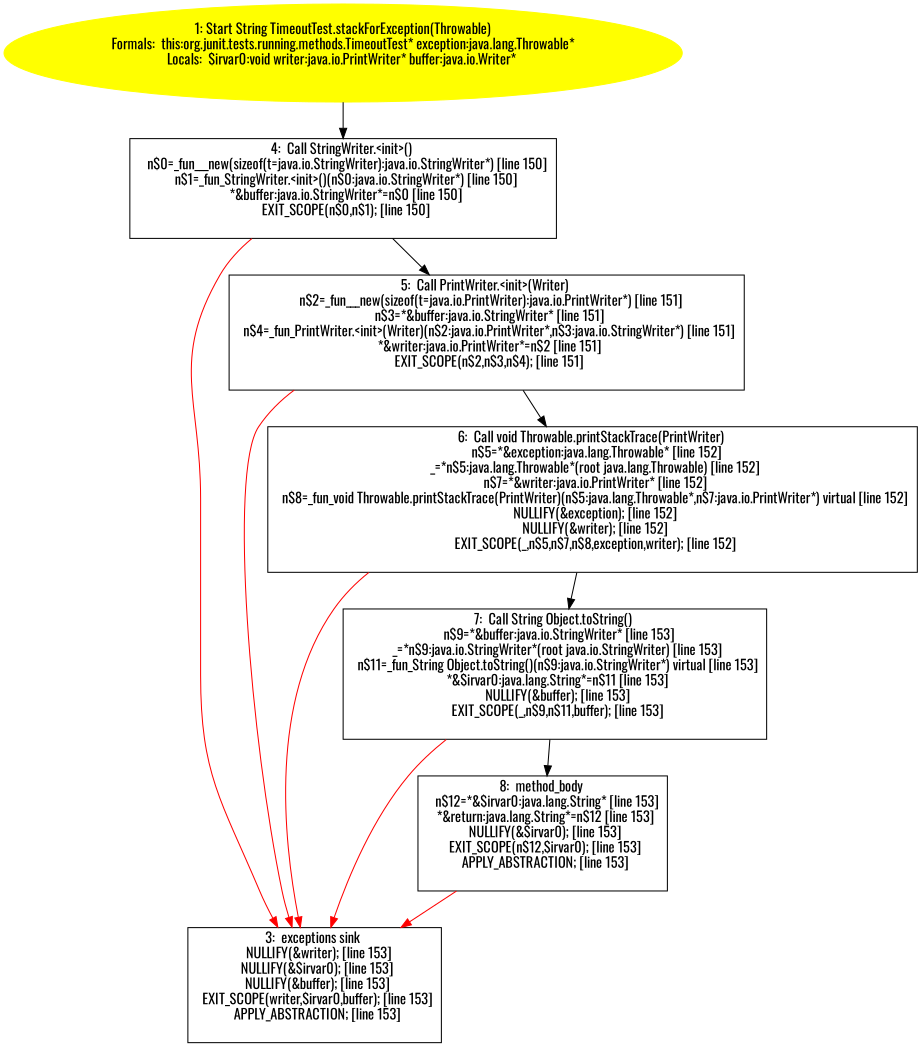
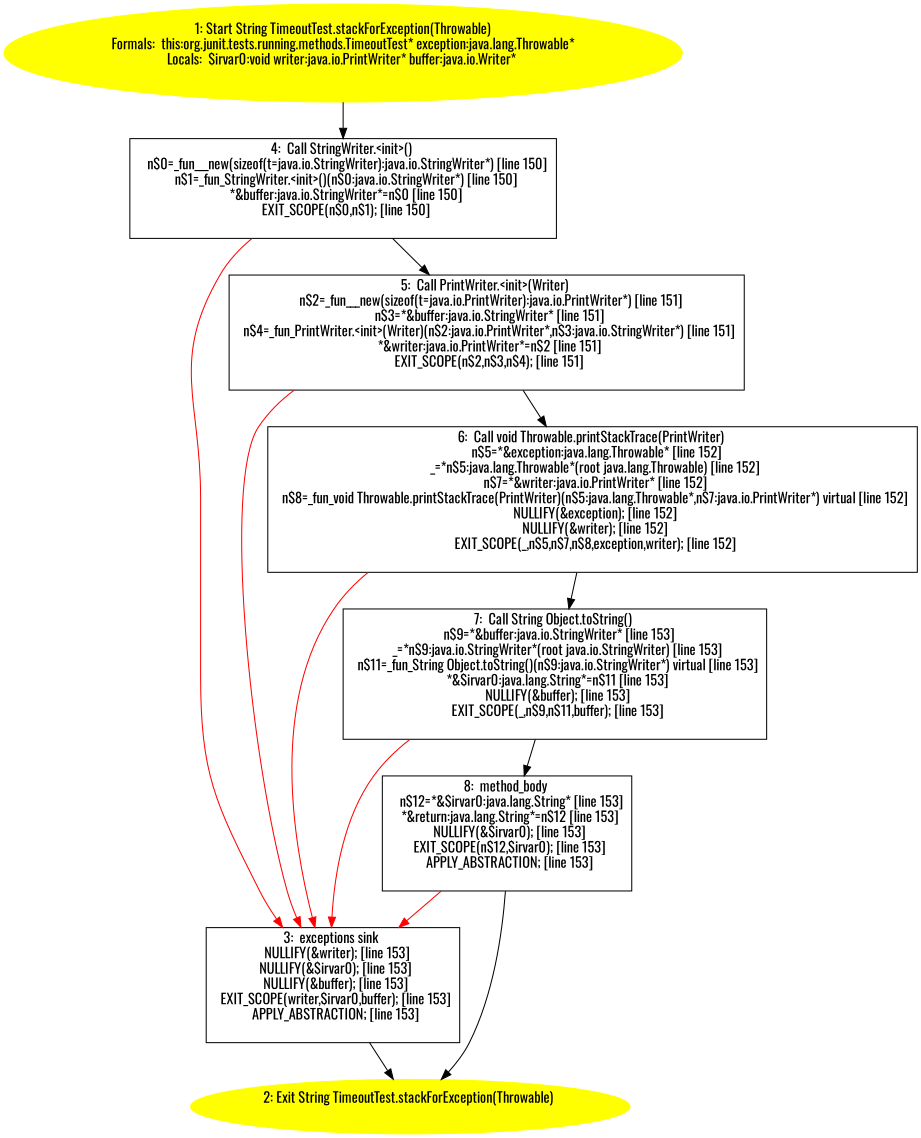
none -> (410, 1107)
